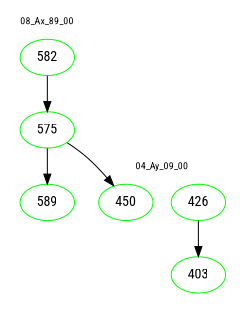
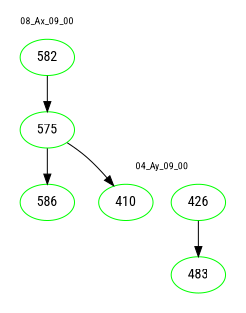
(47, 22) -> (47, 22)
(47, 202) -> (47, 202)
(126, 202) -> (126, 202)
(198, 275) -> (198, 275)
